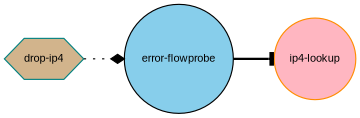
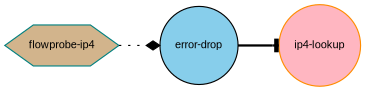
(44, 59) -> (62, 45)
(179, 59) -> (199, 45)
